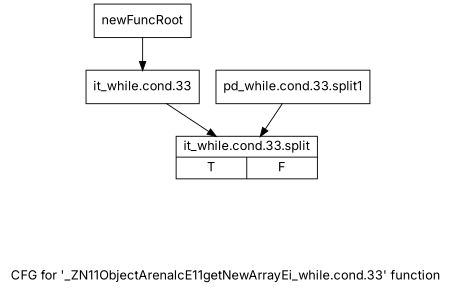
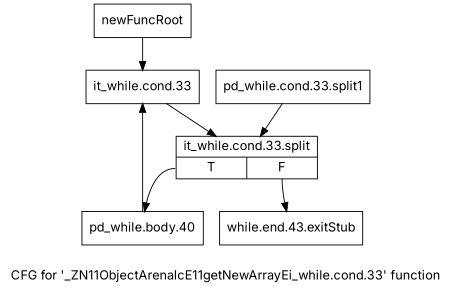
none -> (143, 228)
none -> (291, 228)
